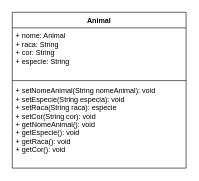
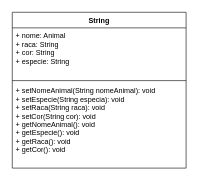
(99, 20) -> (99, 20)
(87, 91) -> (87, 91)
